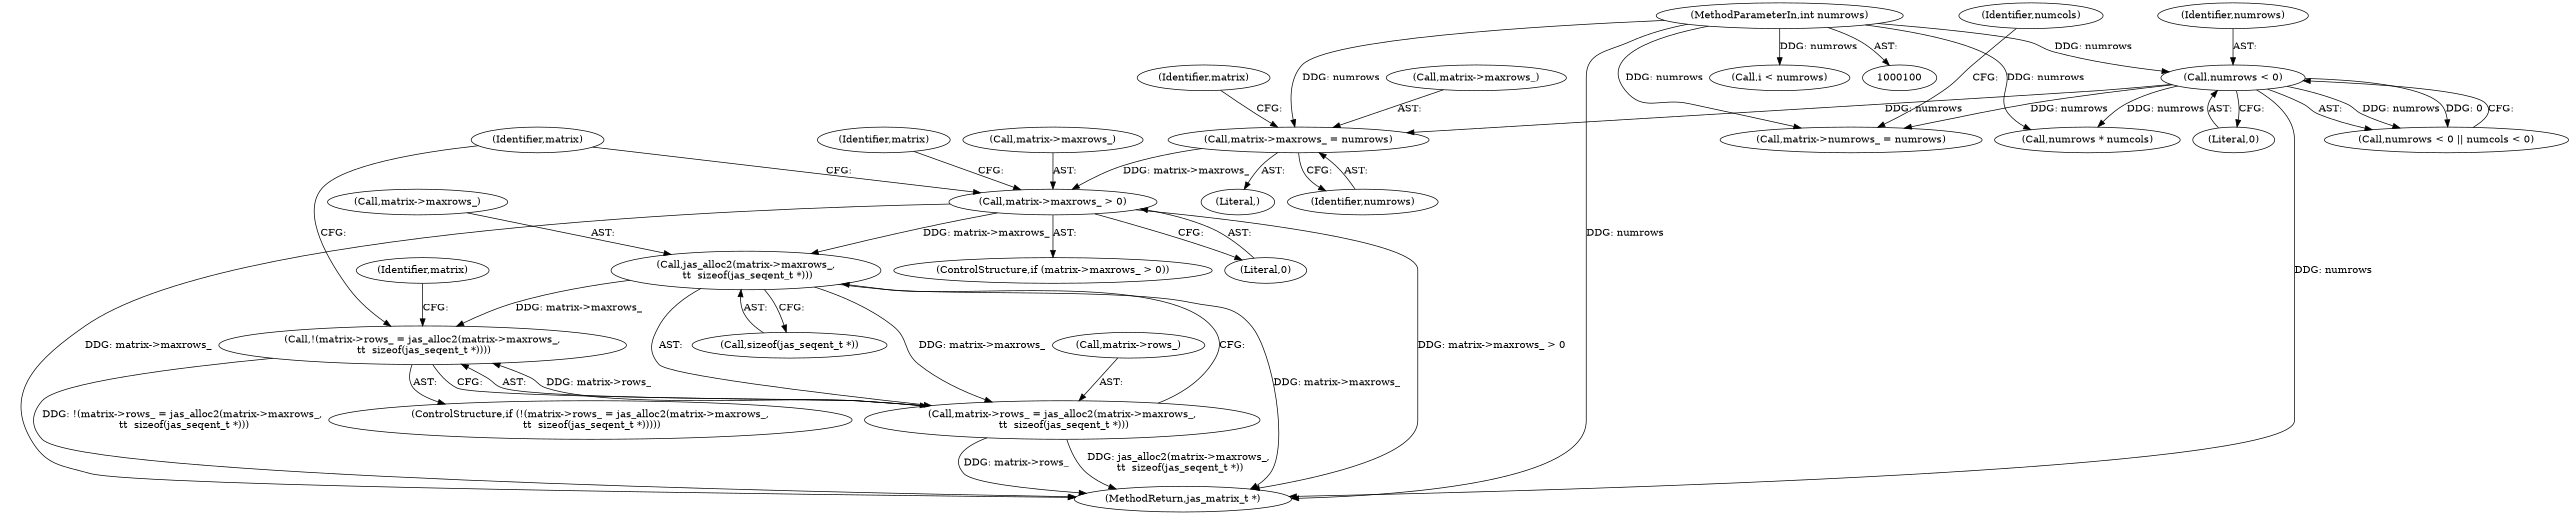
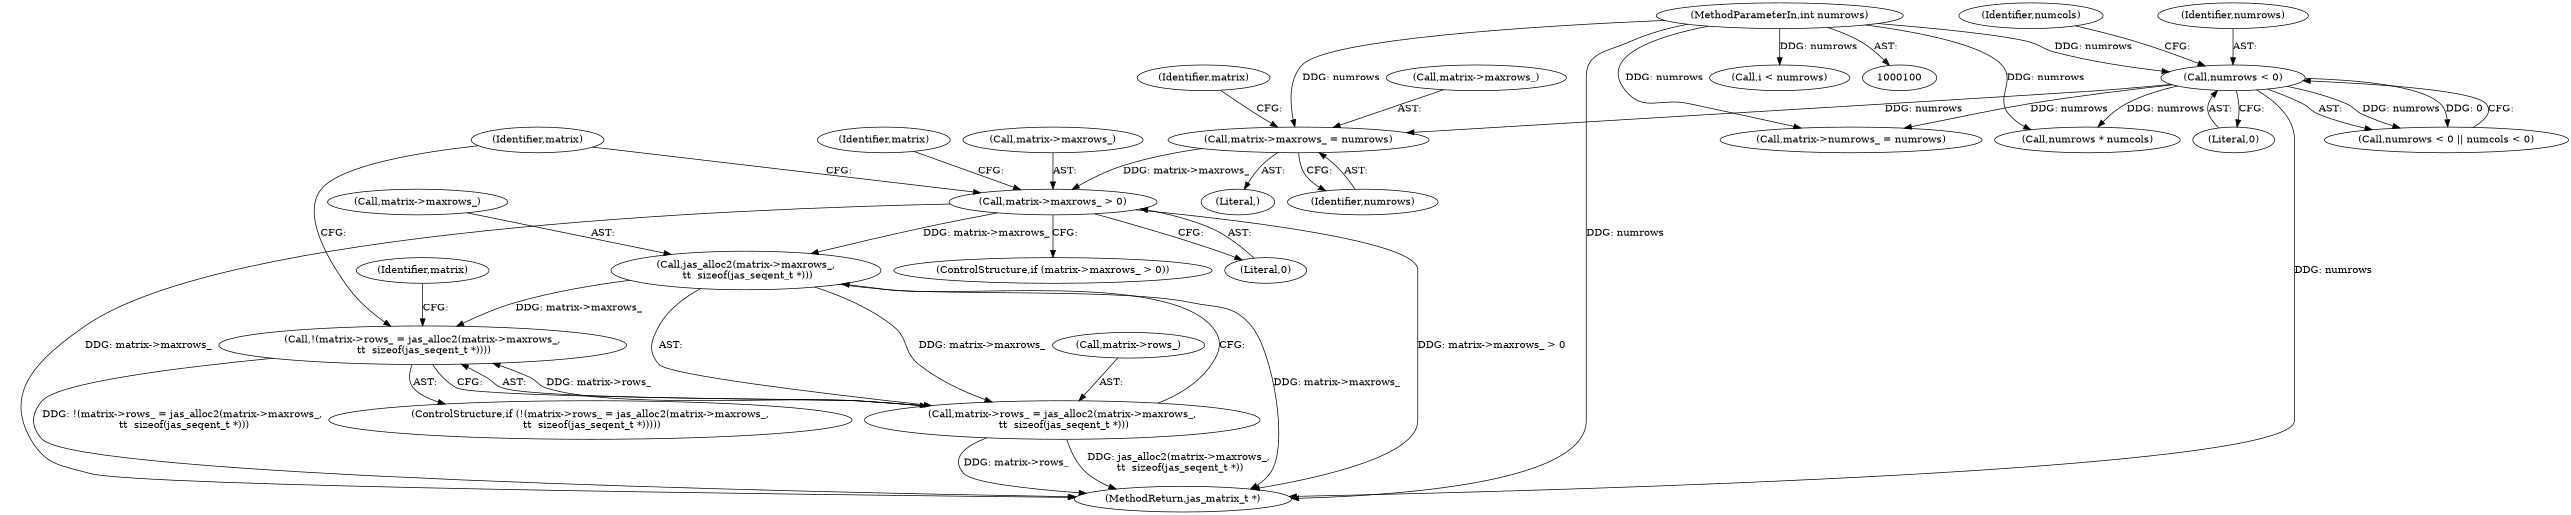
(1954, 82) -> (2138, 42)
(1067, 233) -> (1067, 233)
(790, 345) -> none
